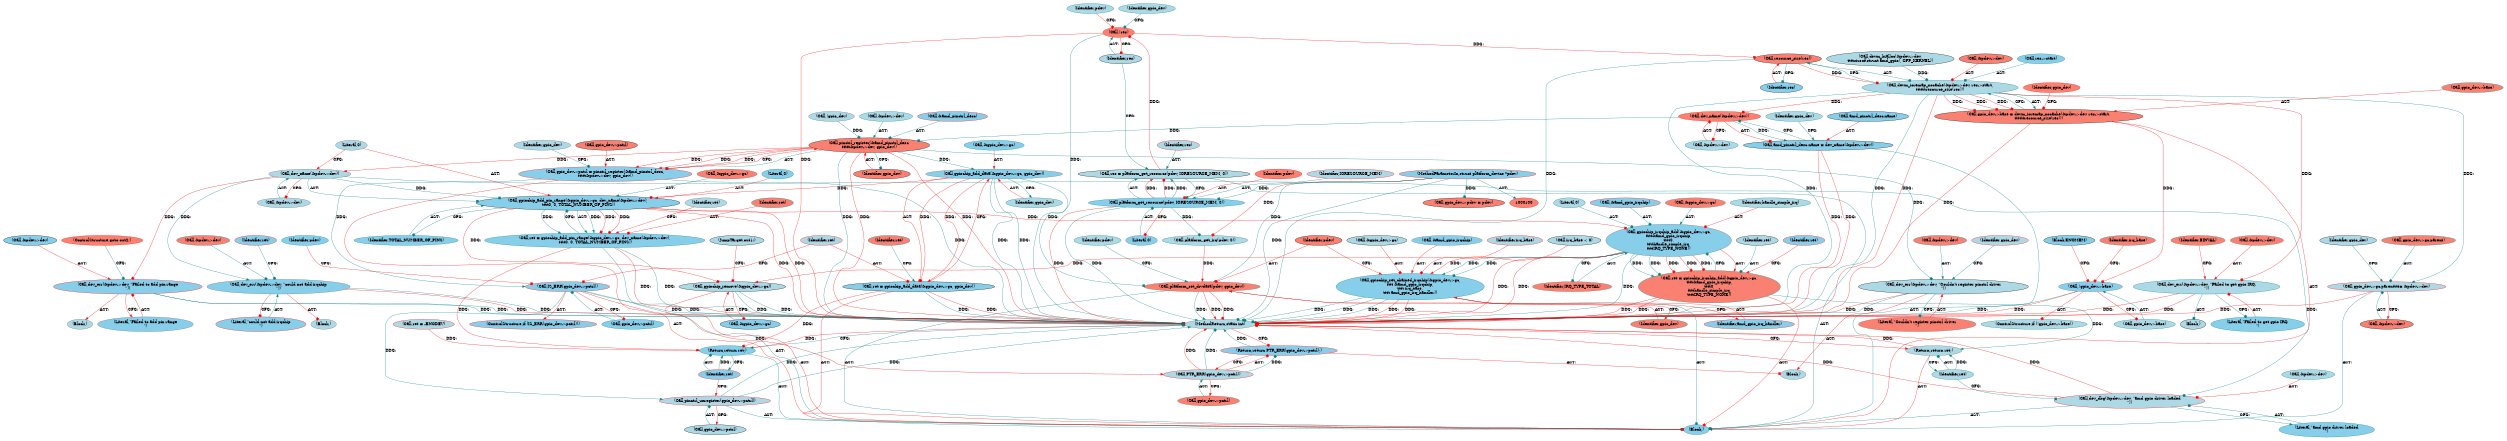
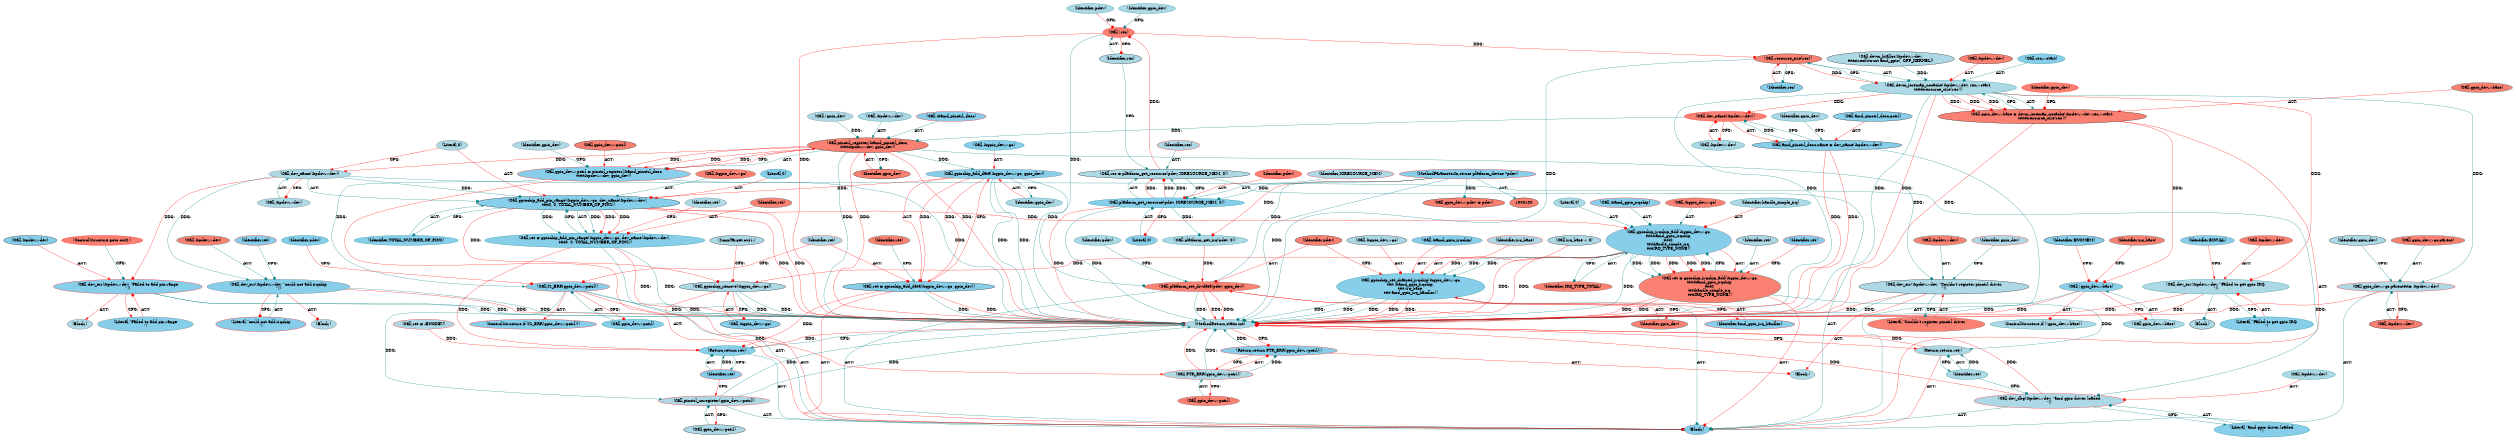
(1868, 116) -> (1873, 116)
(1524, 203) -> (1524, 203)
(2069, 240) -> (2074, 240)
(2198, 240) -> (2207, 240)
